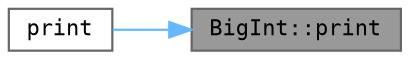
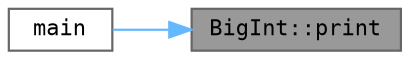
(61, 30) -> (61, 30)
